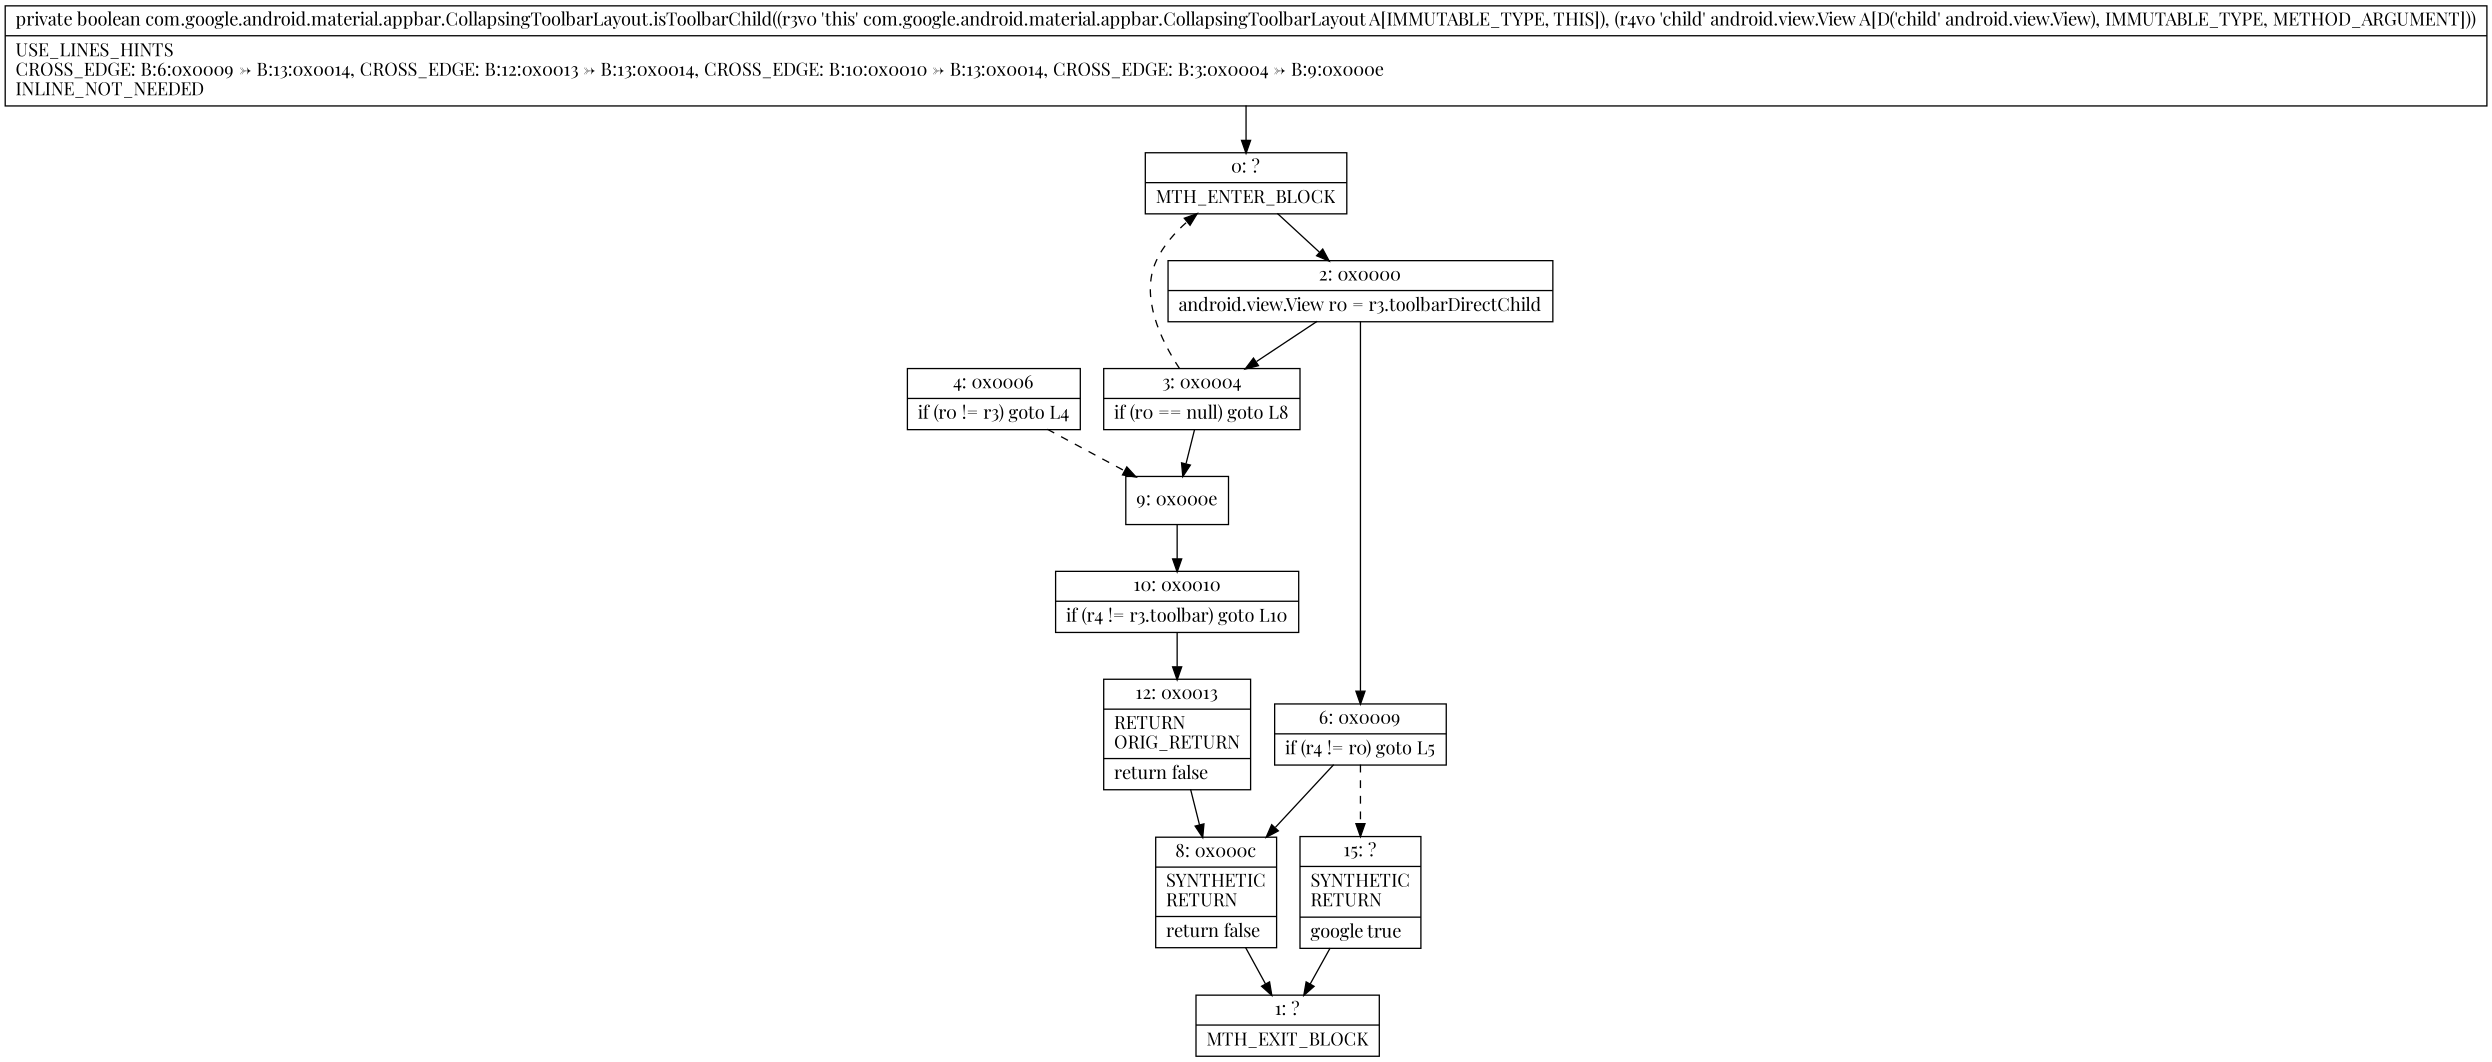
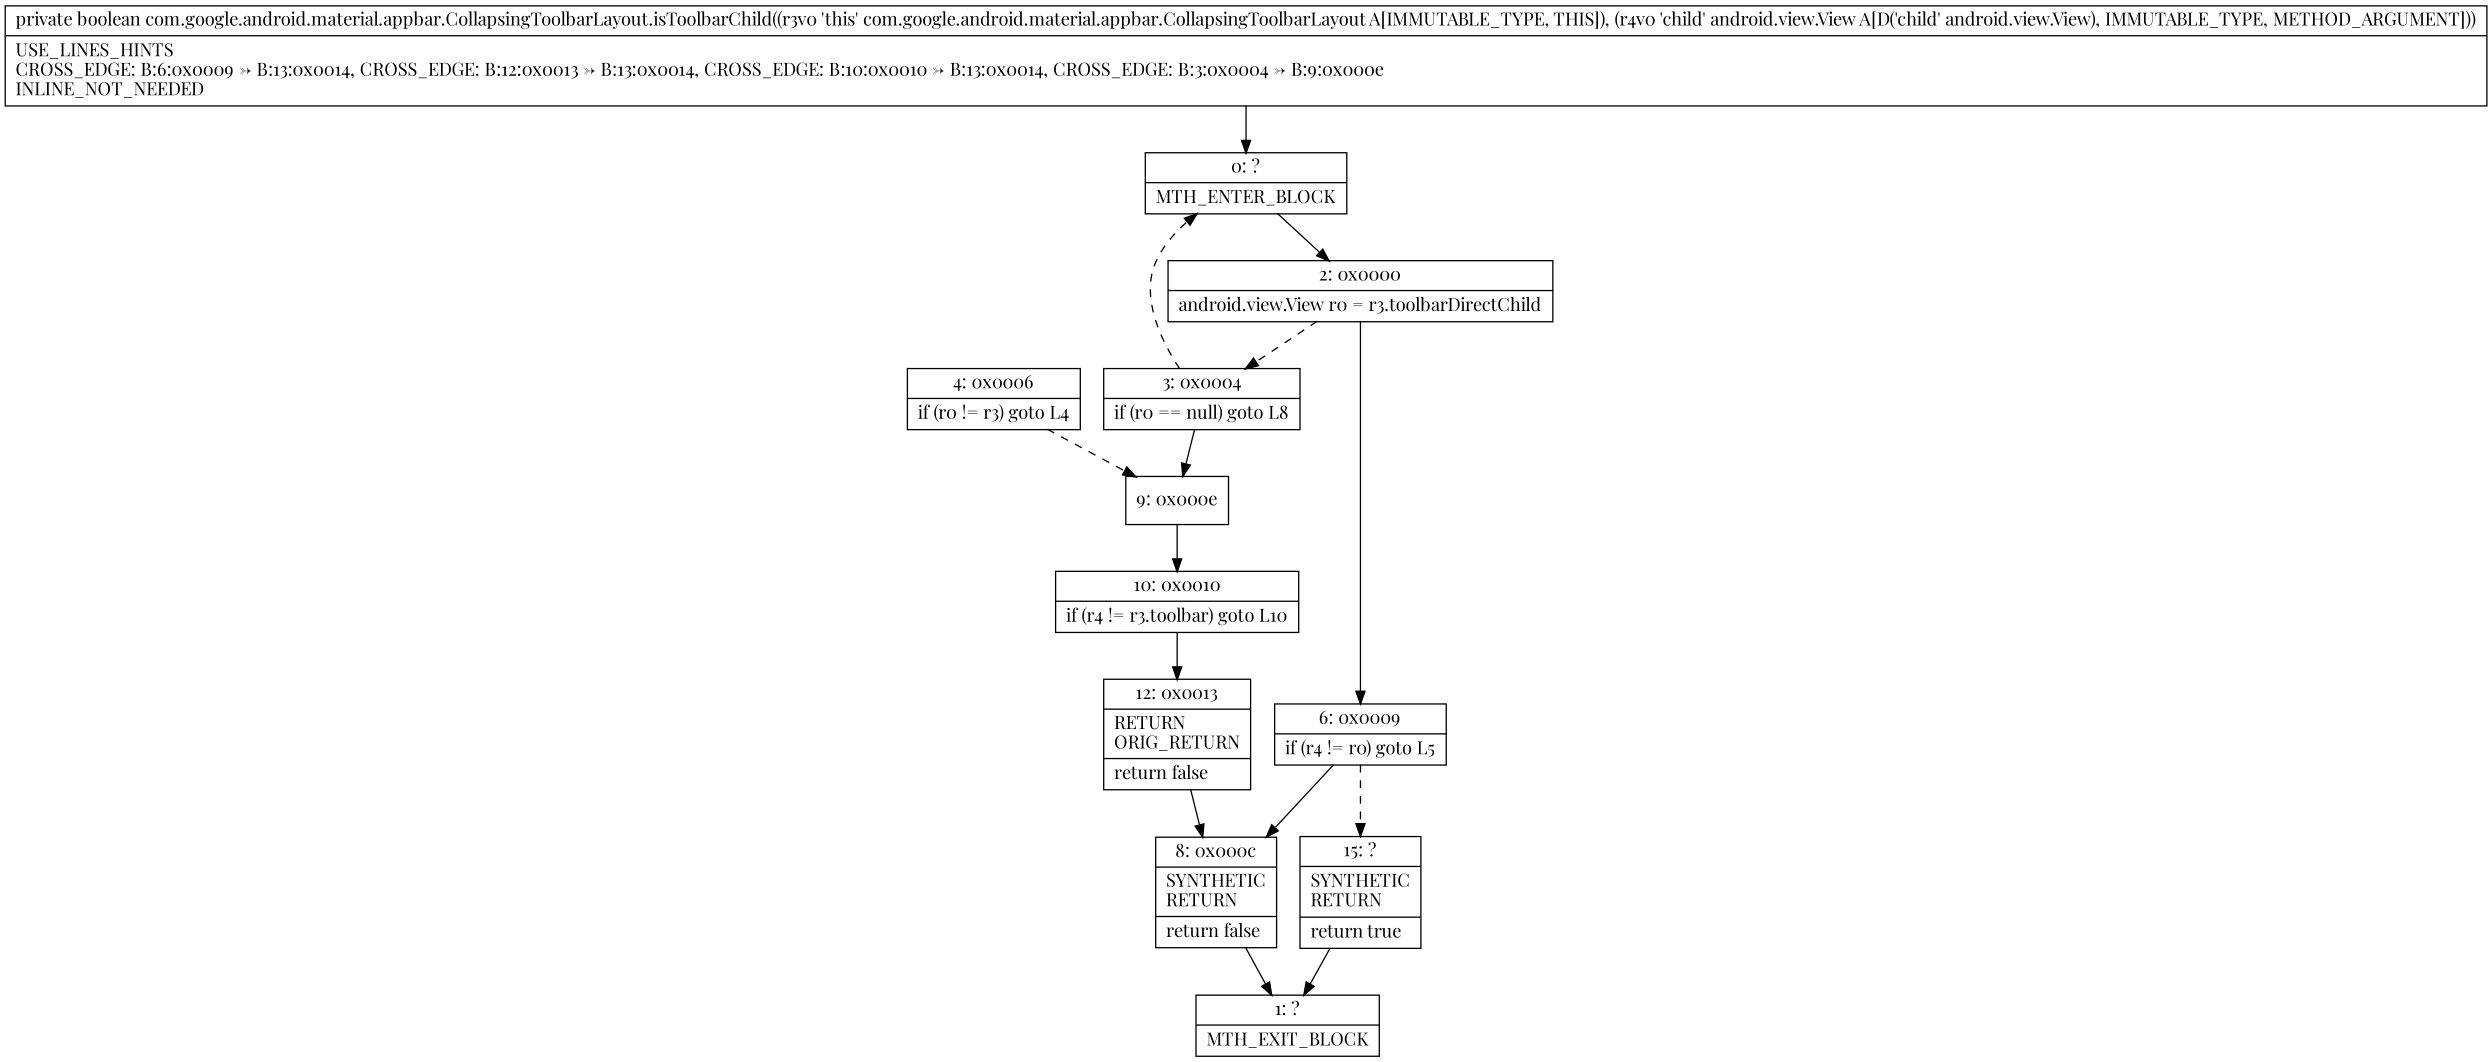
(1287, 341) -> (1287, 341)
(1356, 932) -> (1356, 932)
